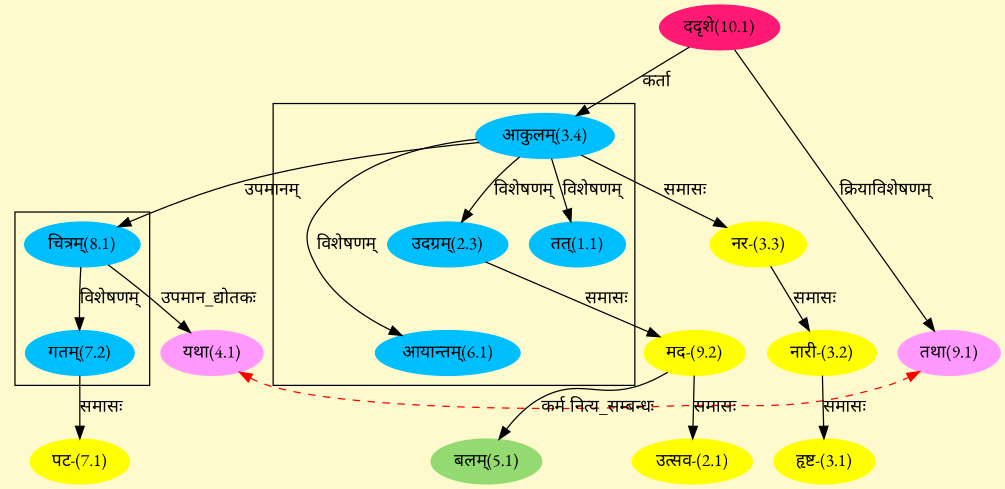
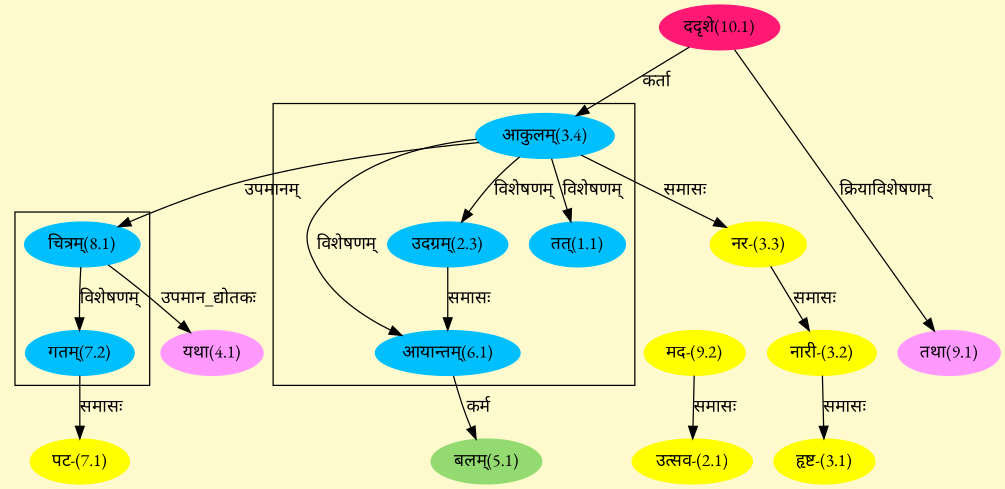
(567, 297) -> (448, 292)
(552, 393) -> (461, 402)
(580, 408) -> none
